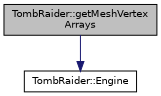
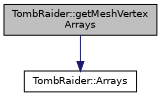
(80, 81) -> (80, 81)
